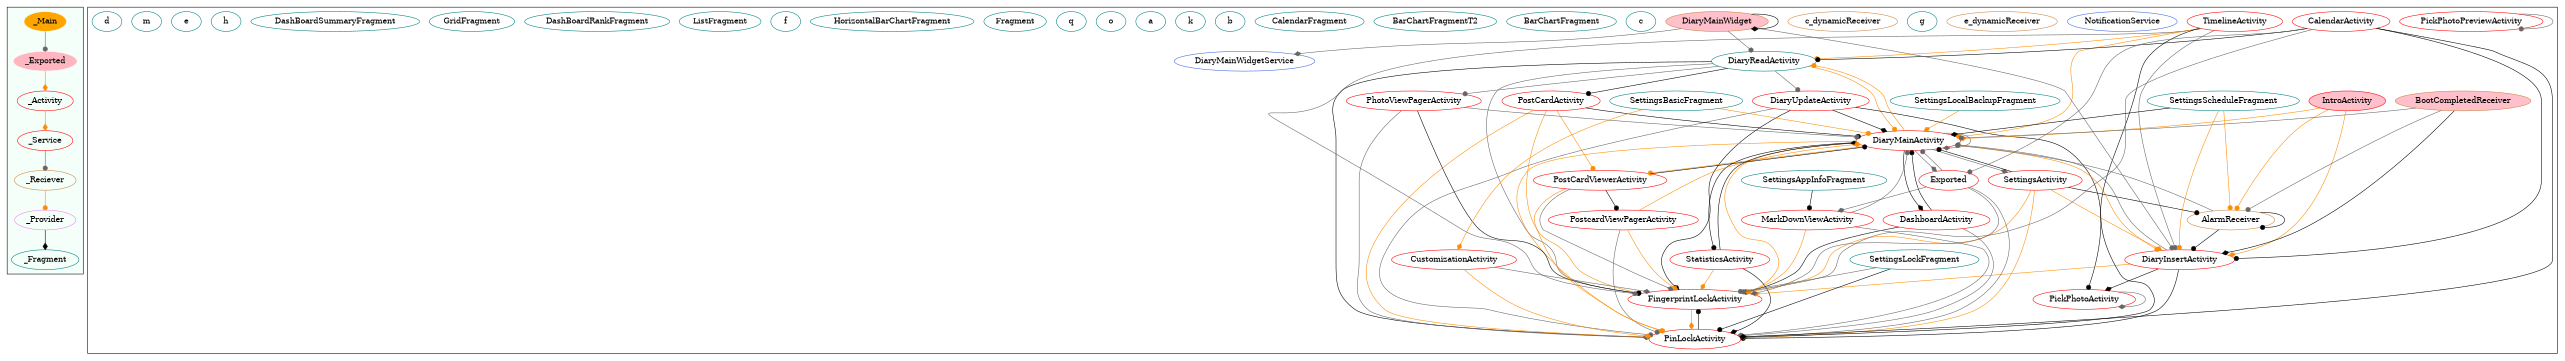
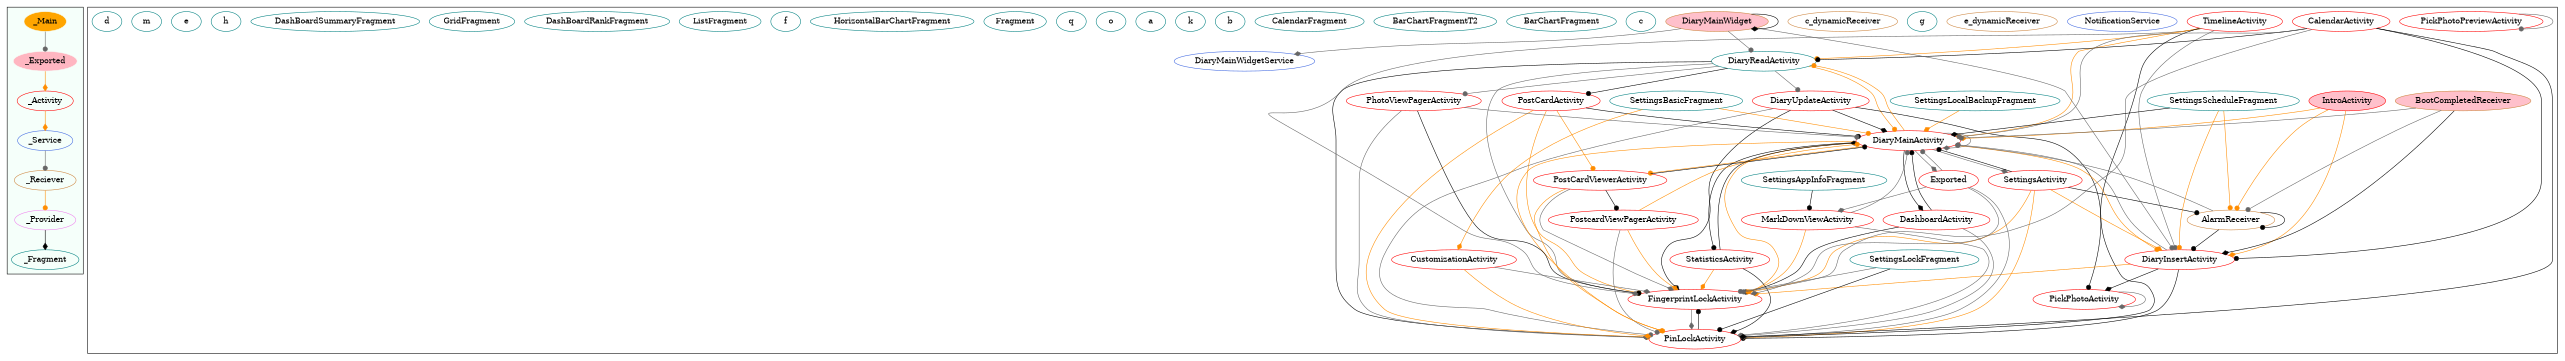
(2118, 55) -> (2084, 59)
(45, 141) -> (45, 141)
(1691, 316) -> (1691, 316)
